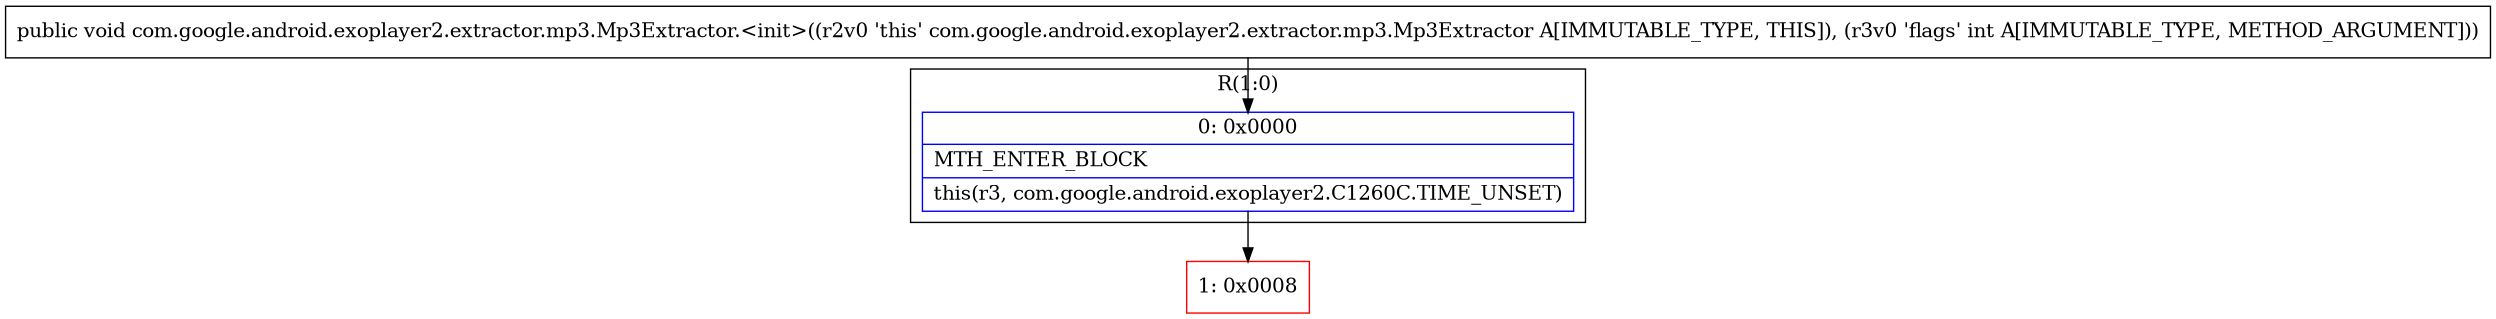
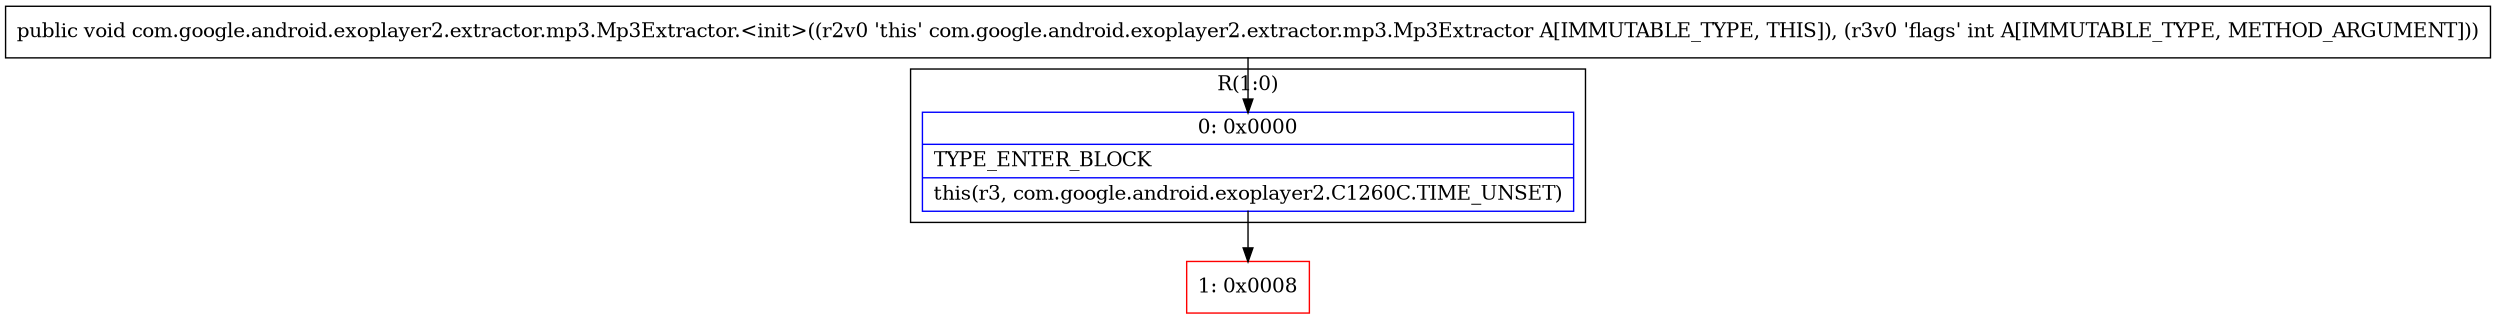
(1041, 160) -> (1043, 160)
